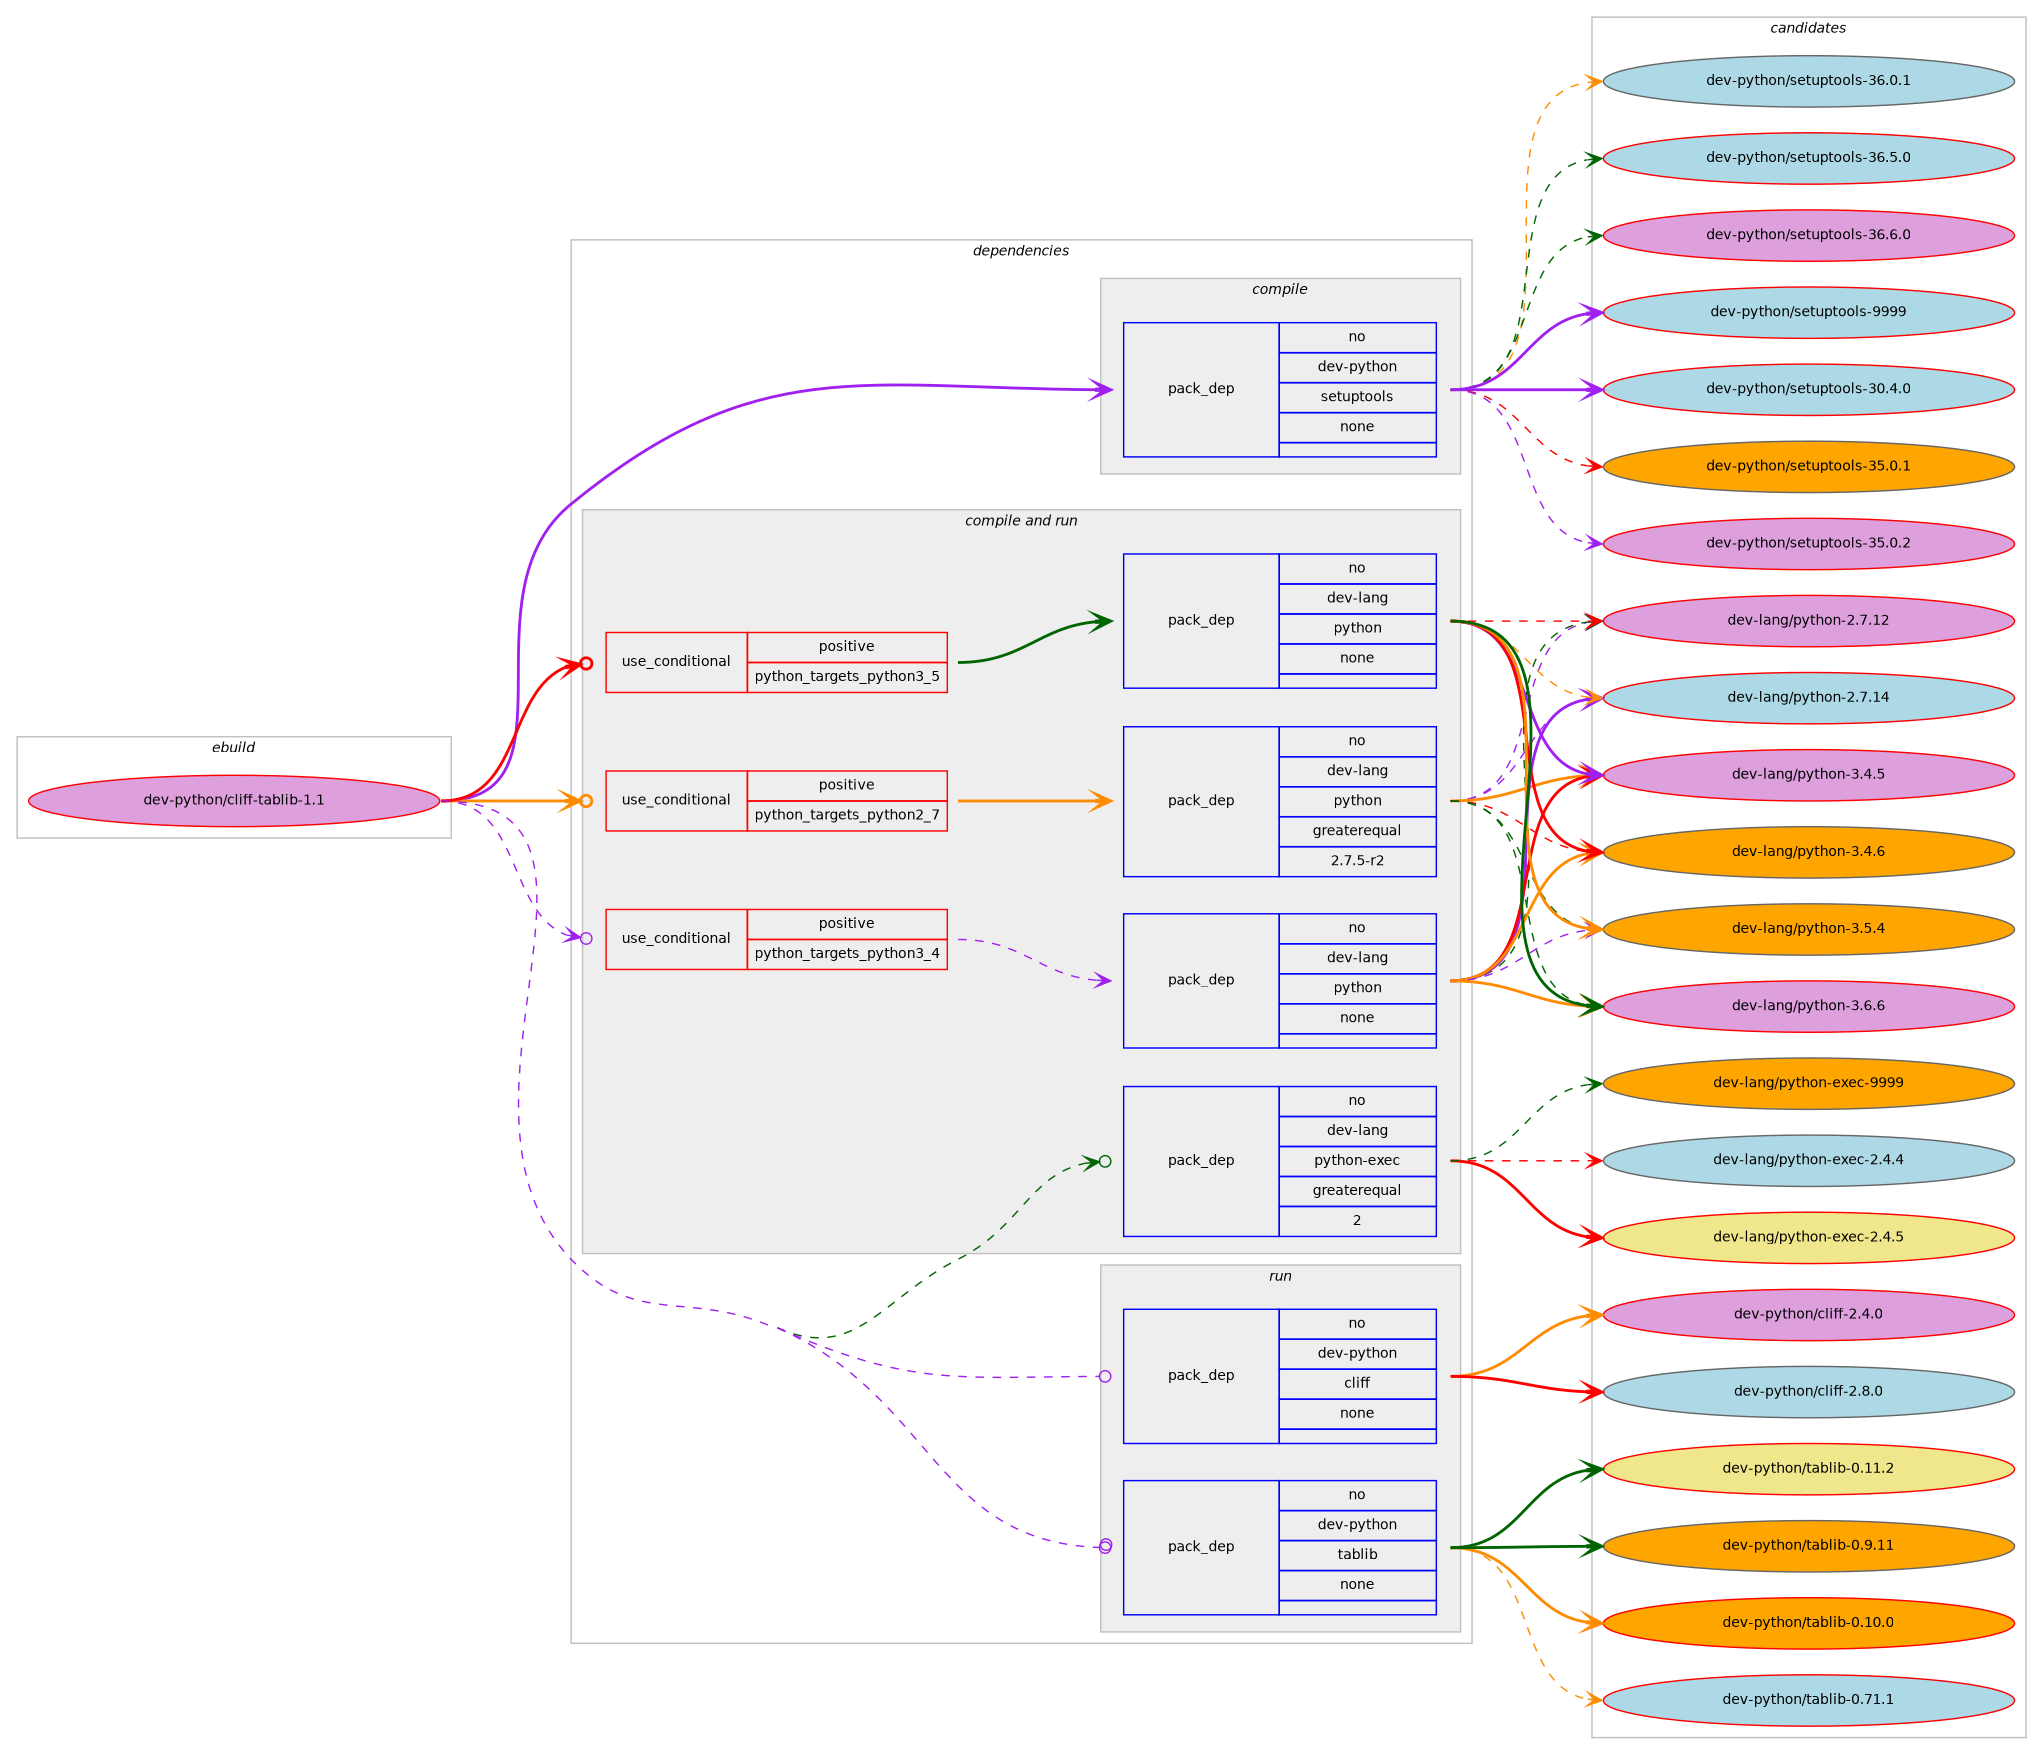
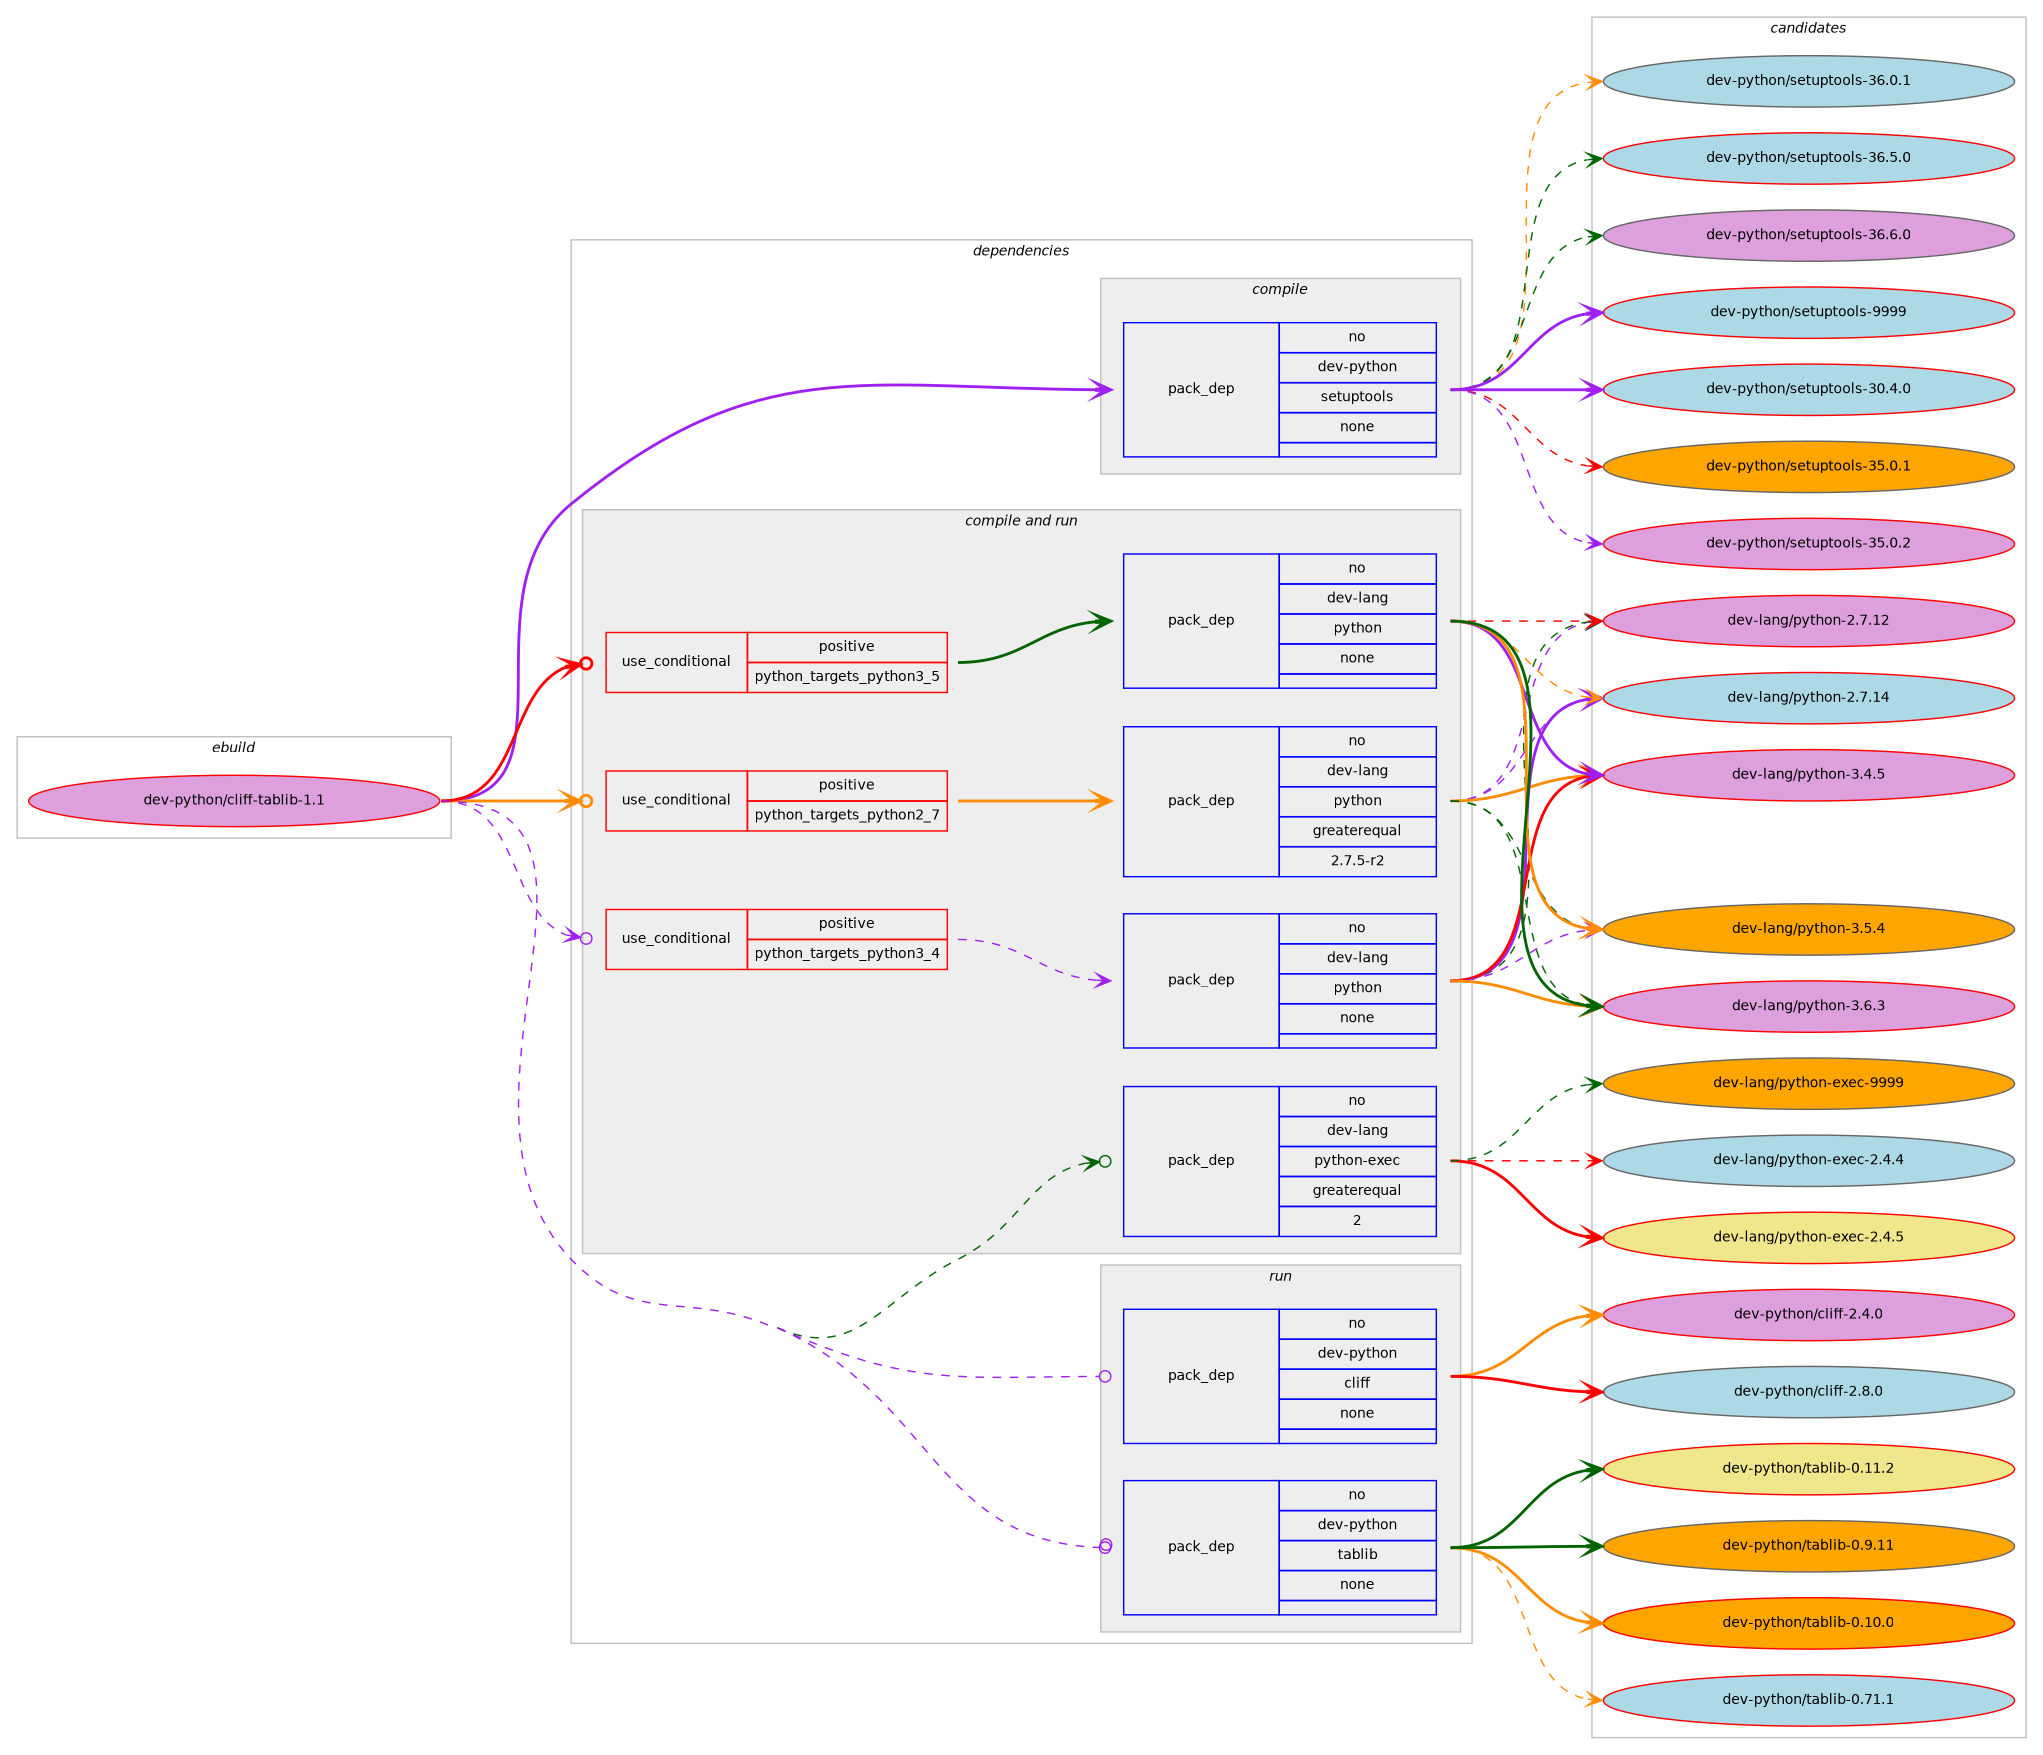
(1809, 236) -> (1809, 236)
(1809, 852) -> none
(1809, 1007) -> (1809, 1007)
